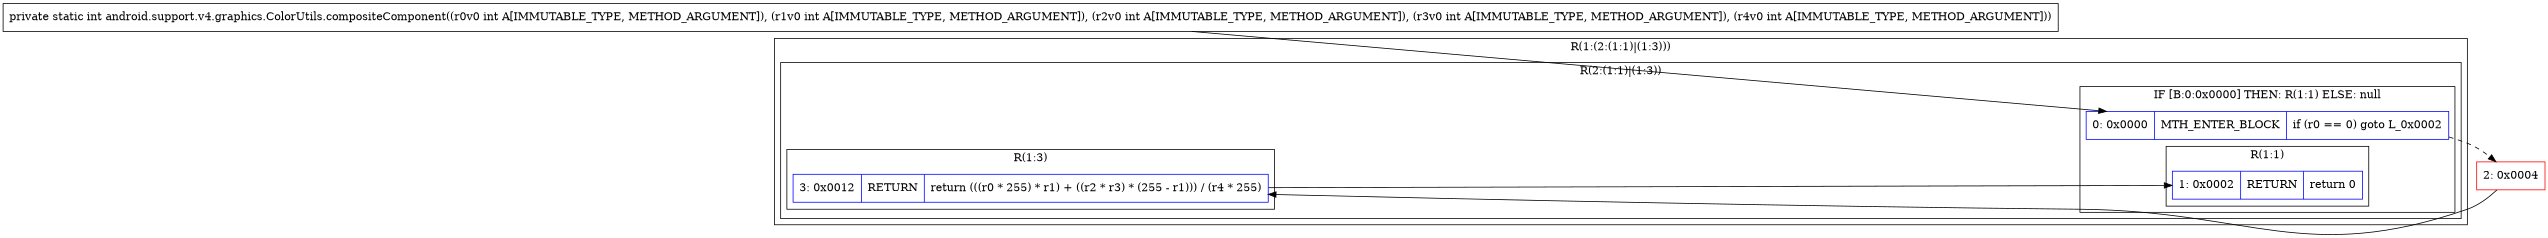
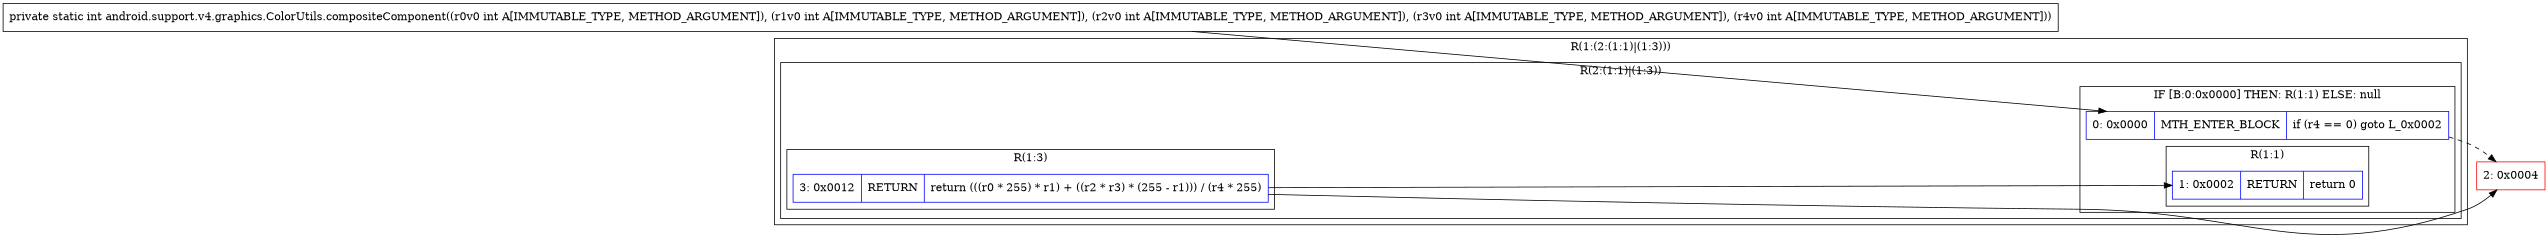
(2368, 125) -> (2368, 125)
(1892, 207) -> (1884, 207)
